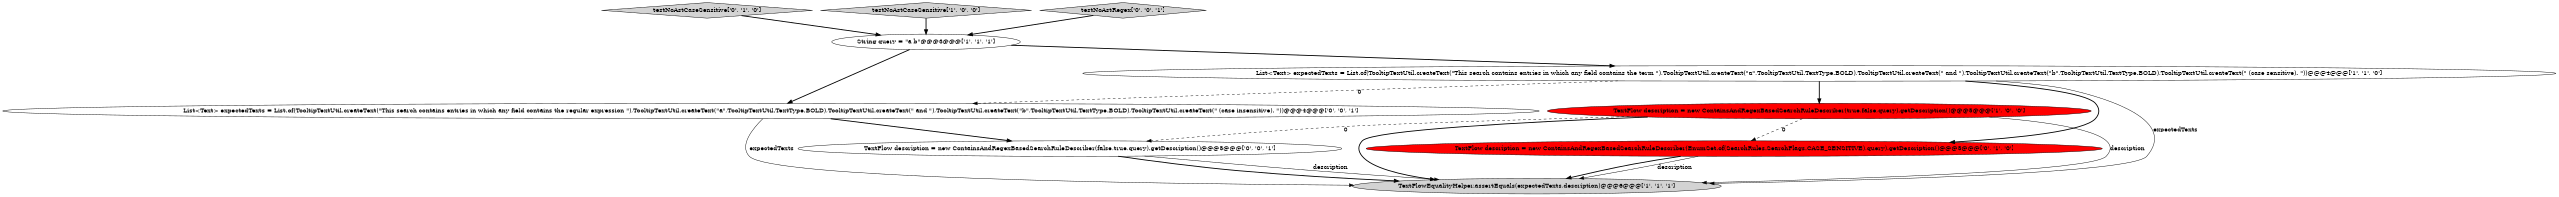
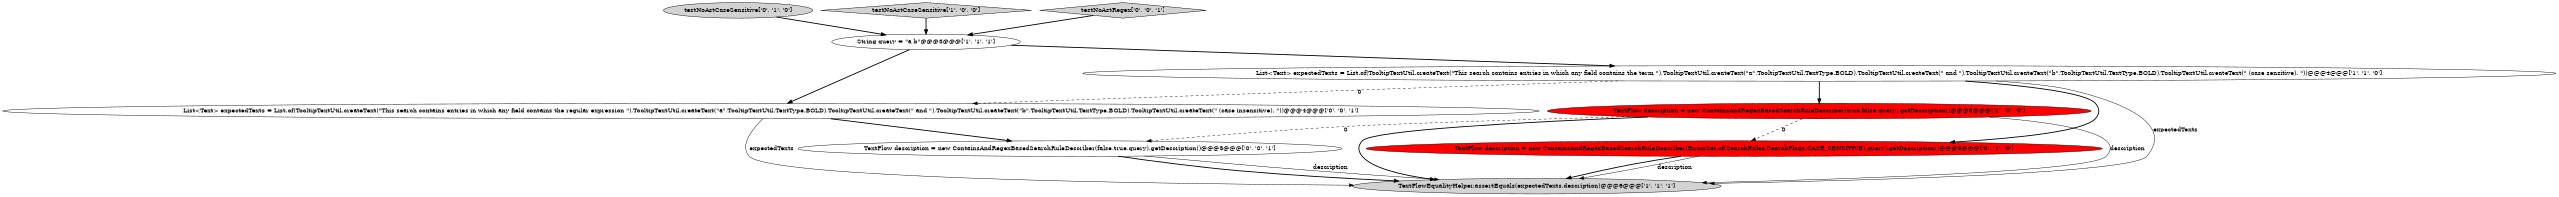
(707, 10) -> (738, 10)
